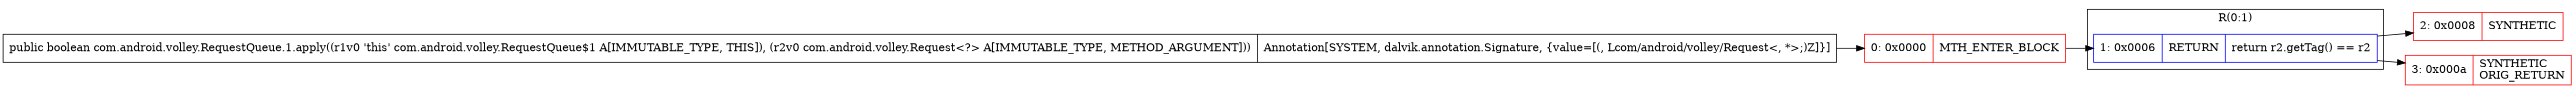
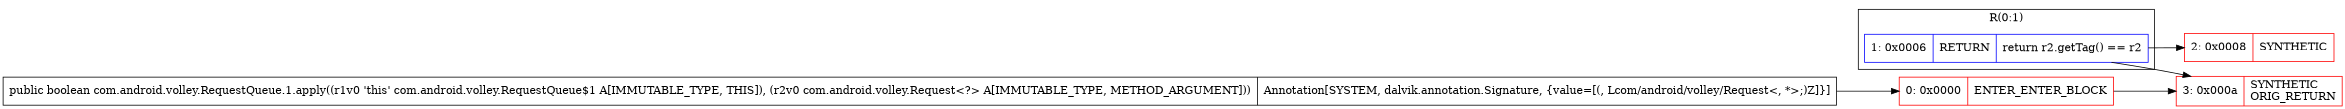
(1999, 48) -> (2041, 91)
(2076, 48) -> (2141, 91)
